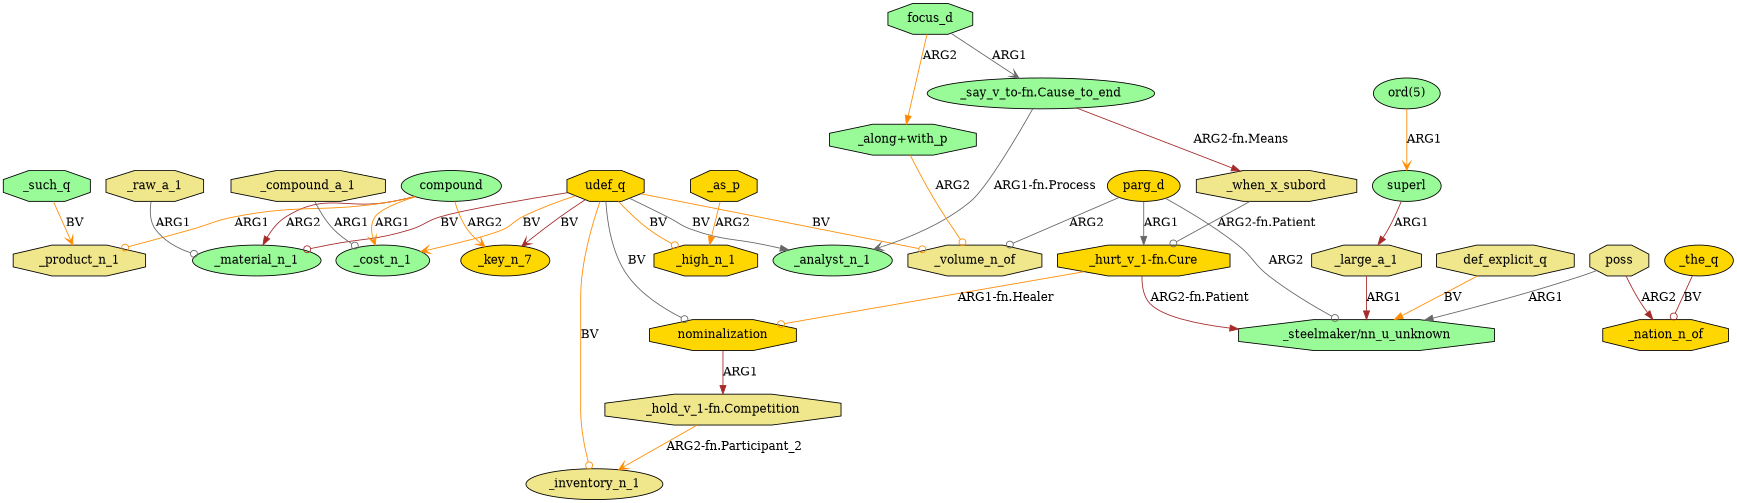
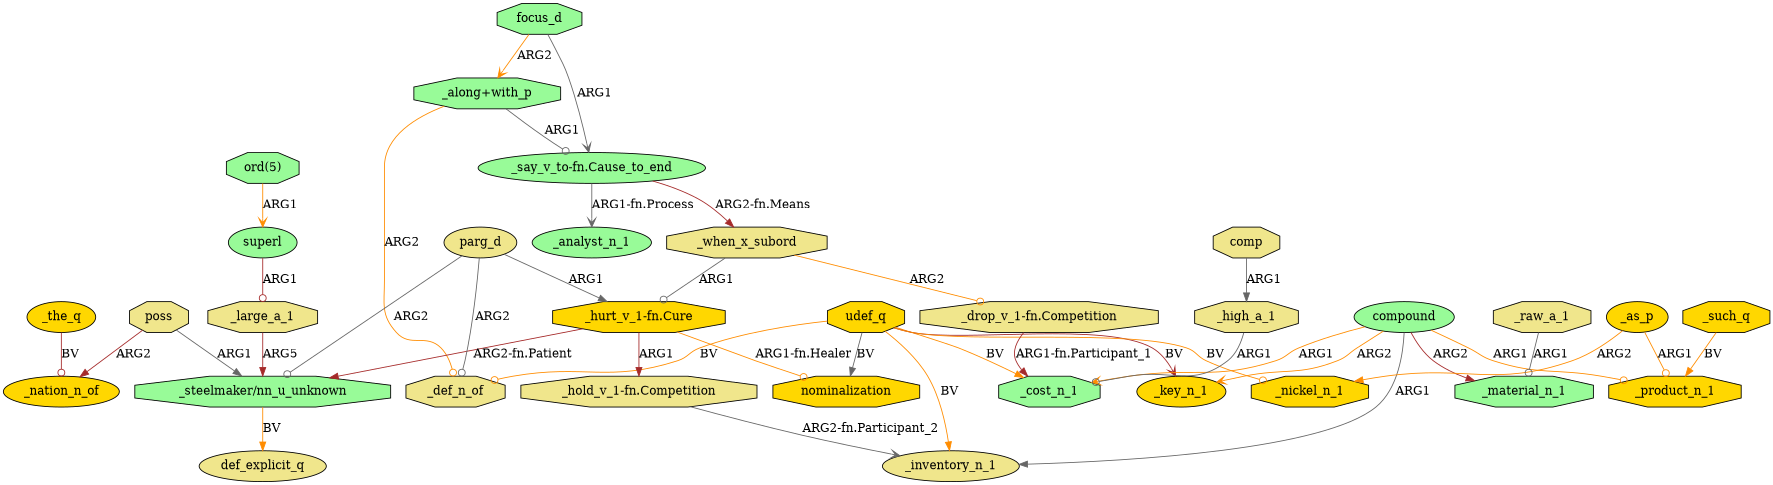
(918, 75) -> (516, 53)
(1407, 93) -> (263, 168)
none -> (534, 130)
(47, 186) -> (1726, 317)
(308, 186) -> (1247, 317)
(724, 186) -> (1637, 317)
(1144, 186) -> (480, 243)
(438, 218) -> none
(61, 219) -> (1703, 351)
(1393, 220) -> (263, 276)
(1267, 223) -> (716, 280)
(505, 229) -> (957, 347)
(702, 233) -> none
none -> (1247, 243)
(79, 261) -> (1675, 392)
(257, 261) -> (1524, 392)
(383, 261) -> (1049, 392)
(505, 261) -> (1181, 392)
(706, 261) -> (1310, 392)
(975, 261) -> (456, 392)
(1505, 261) -> (263, 466)
(625, 272) -> (857, 350)
(1440, 296) -> (263, 425)
(1384, 298) -> (280, 354)
none -> (1039, 317)
(581, 331) -> (929, 379)
(1666, 335) -> (61, 392)
none -> (1654, 351)
(723, 368) -> (639, 350)
(662, 445) -> (790, 432)
none -> (1246, 447)
